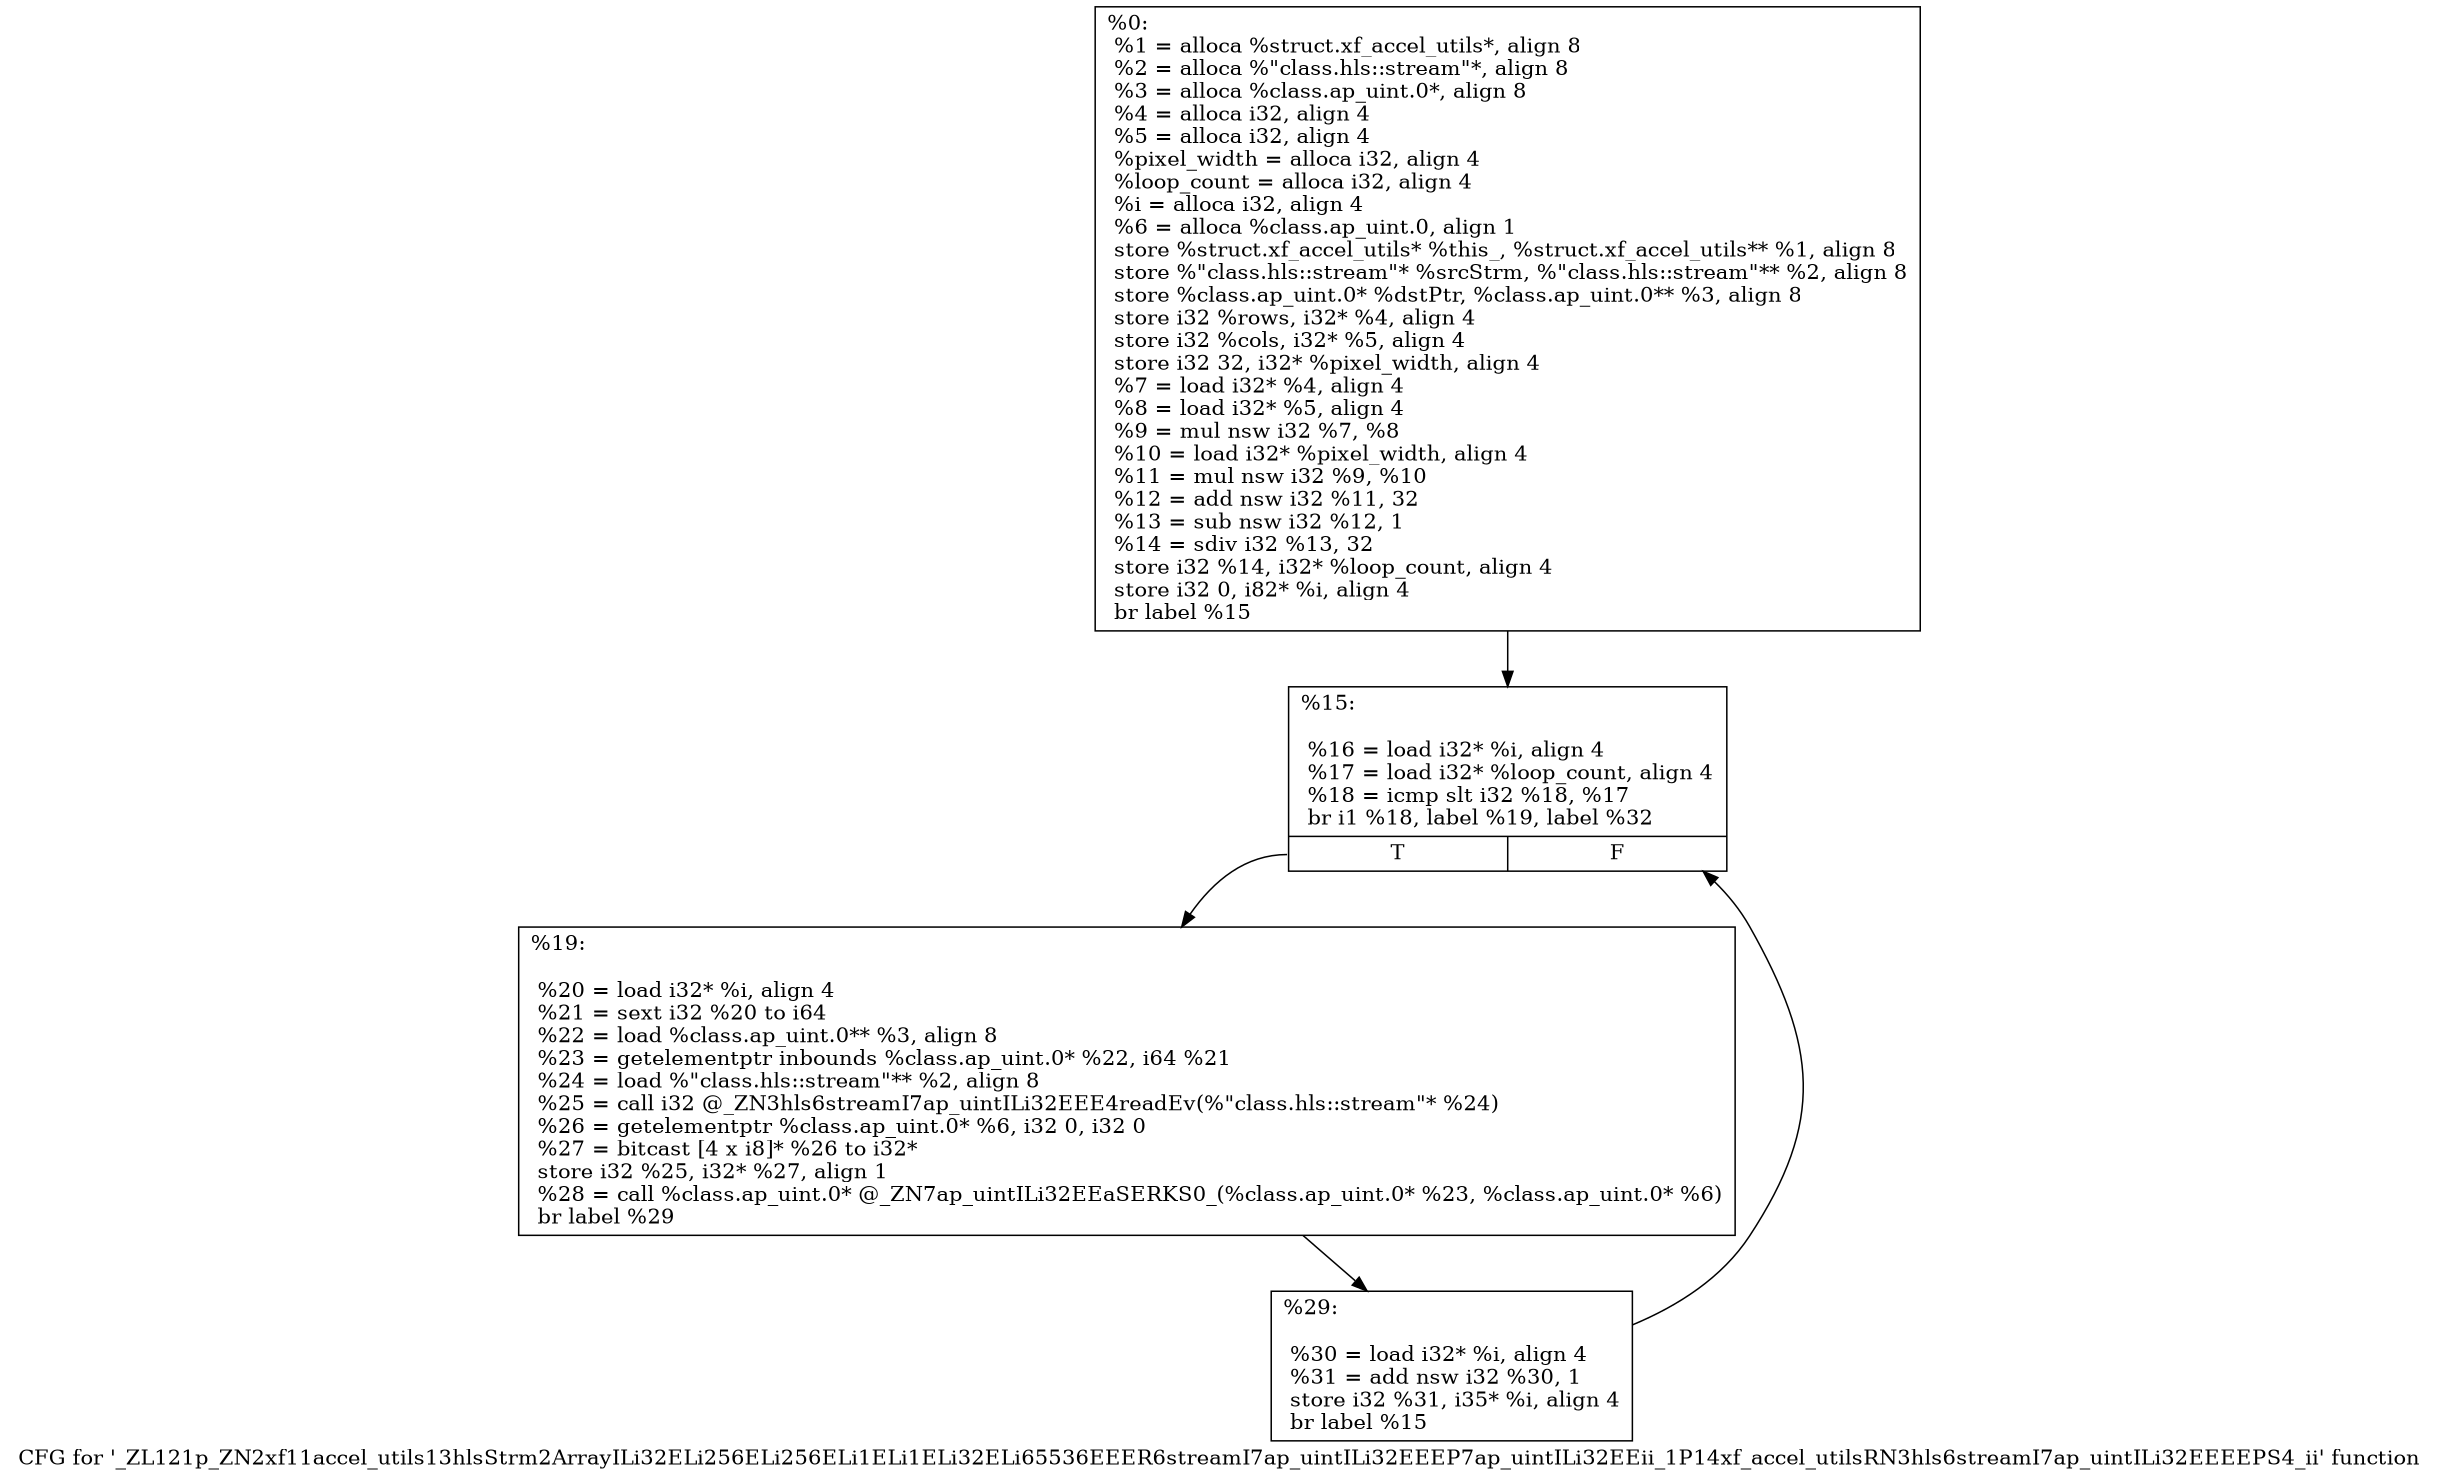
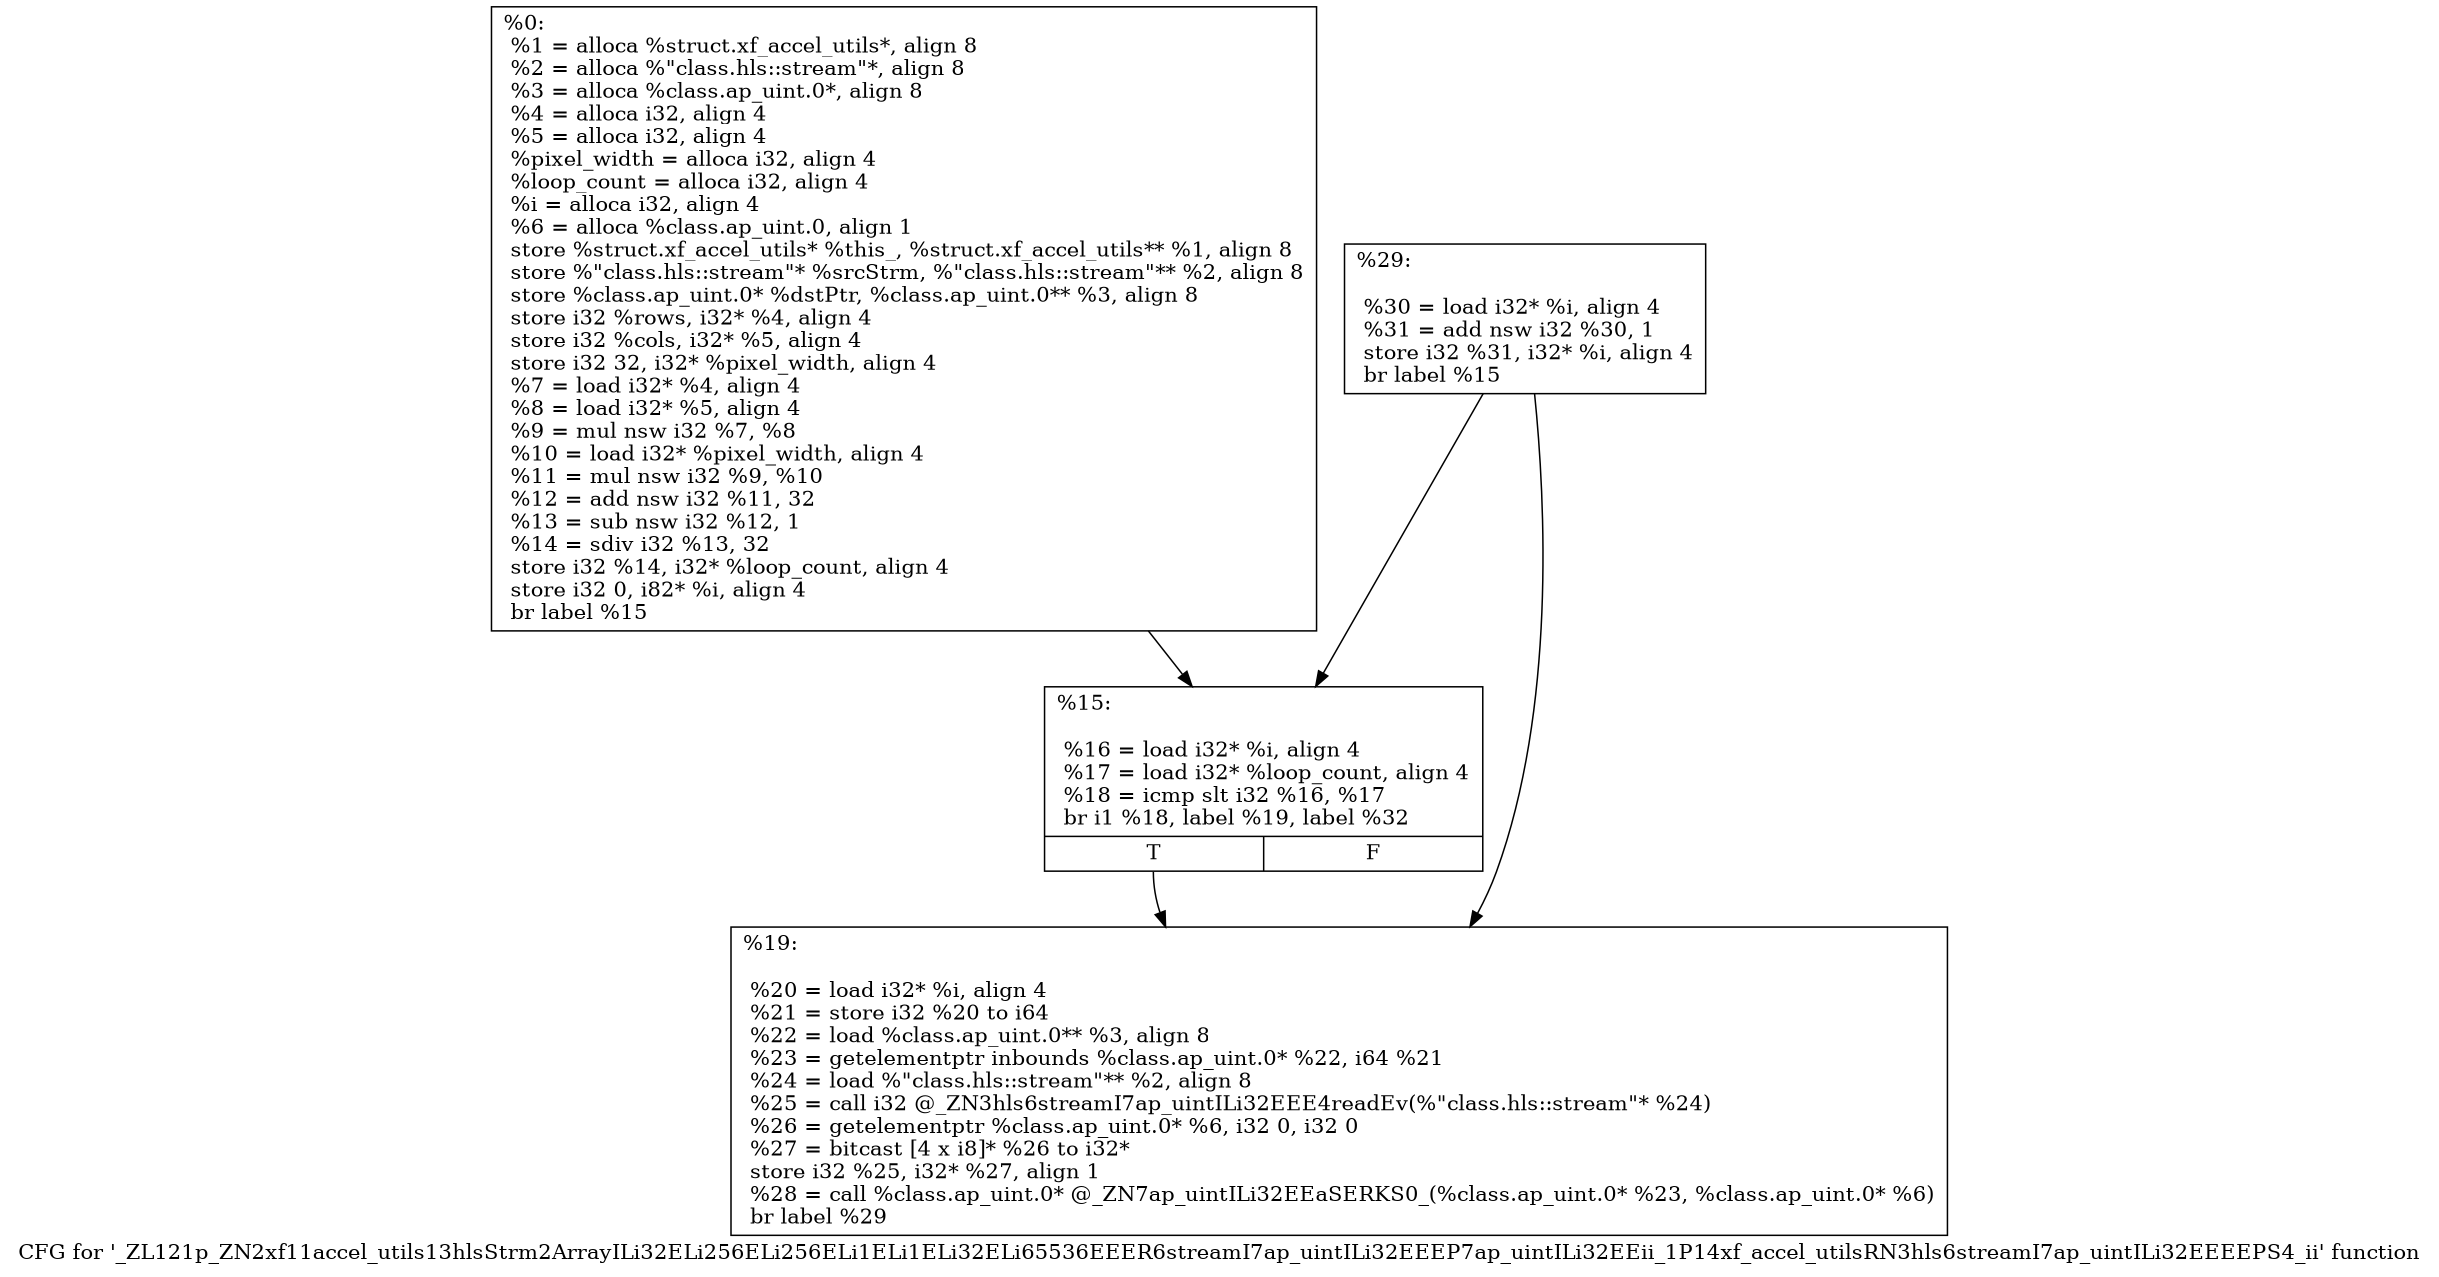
(1465, 796) -> (1221, 796)
(679, 1013) -> (896, 1013)
(1329, 1258) -> (1539, 658)
(1452, 1400) -> (1525, 353)
